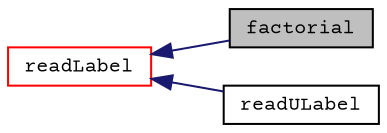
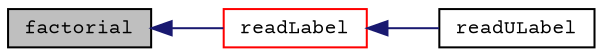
(201, 46) -> (198, 28)
